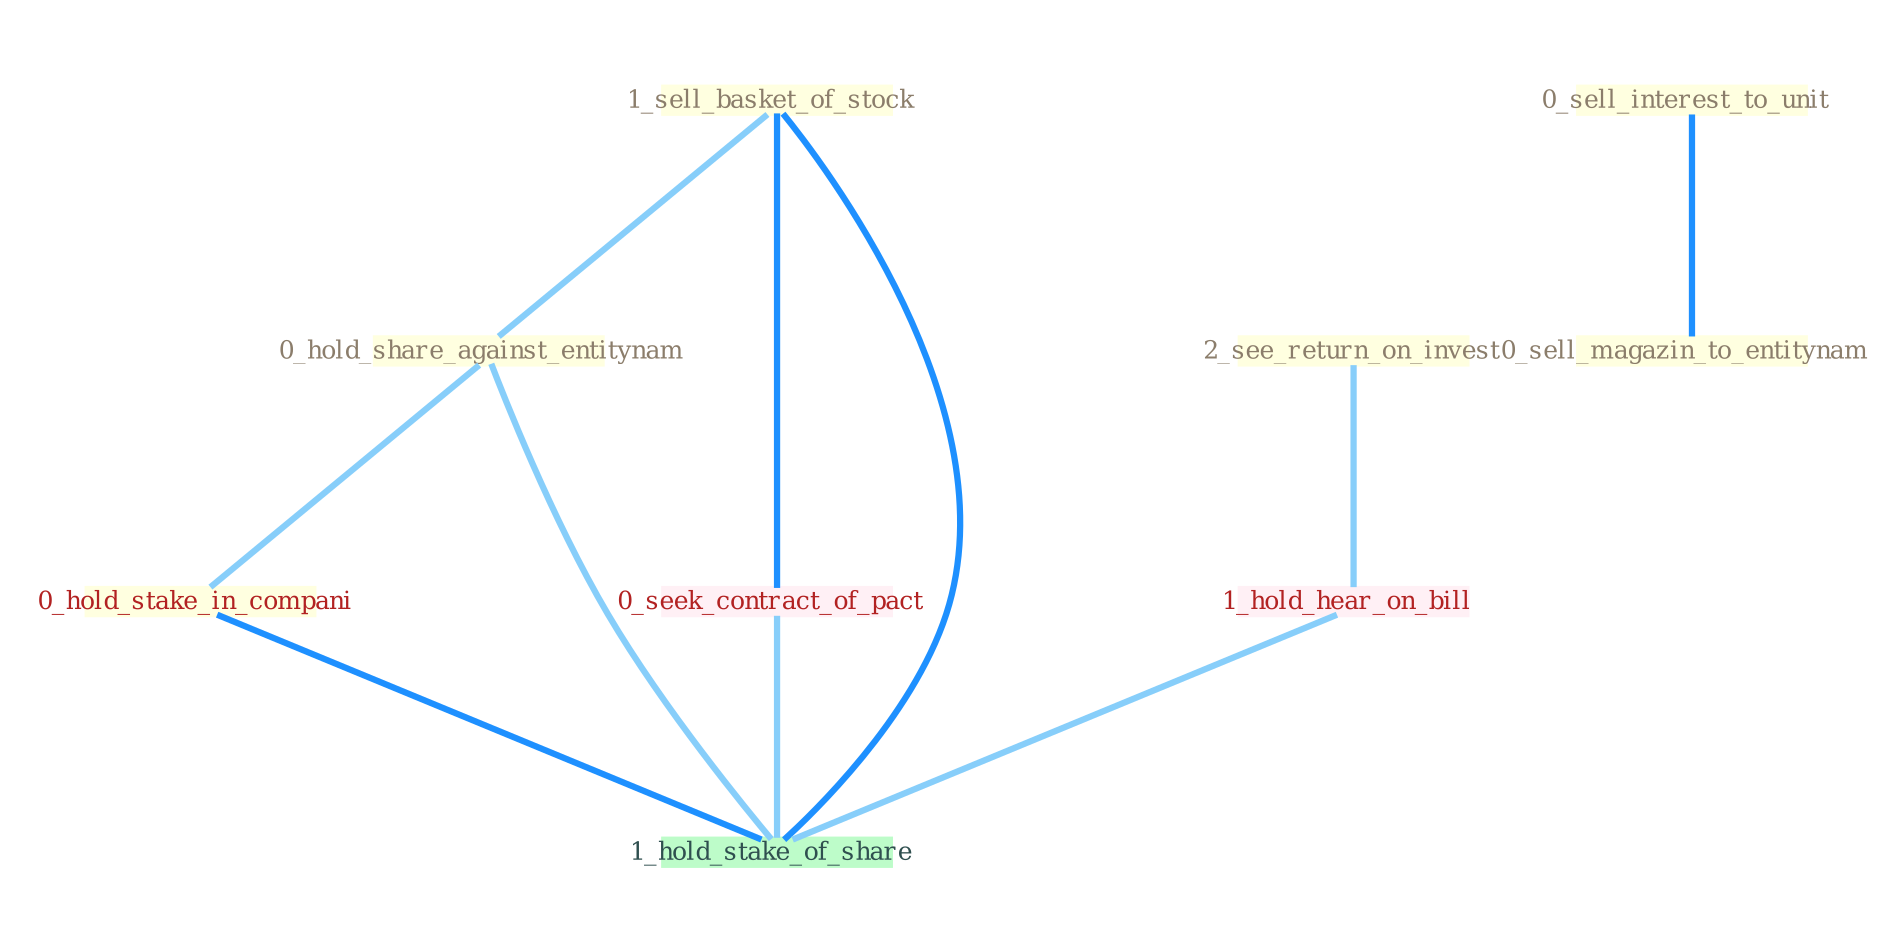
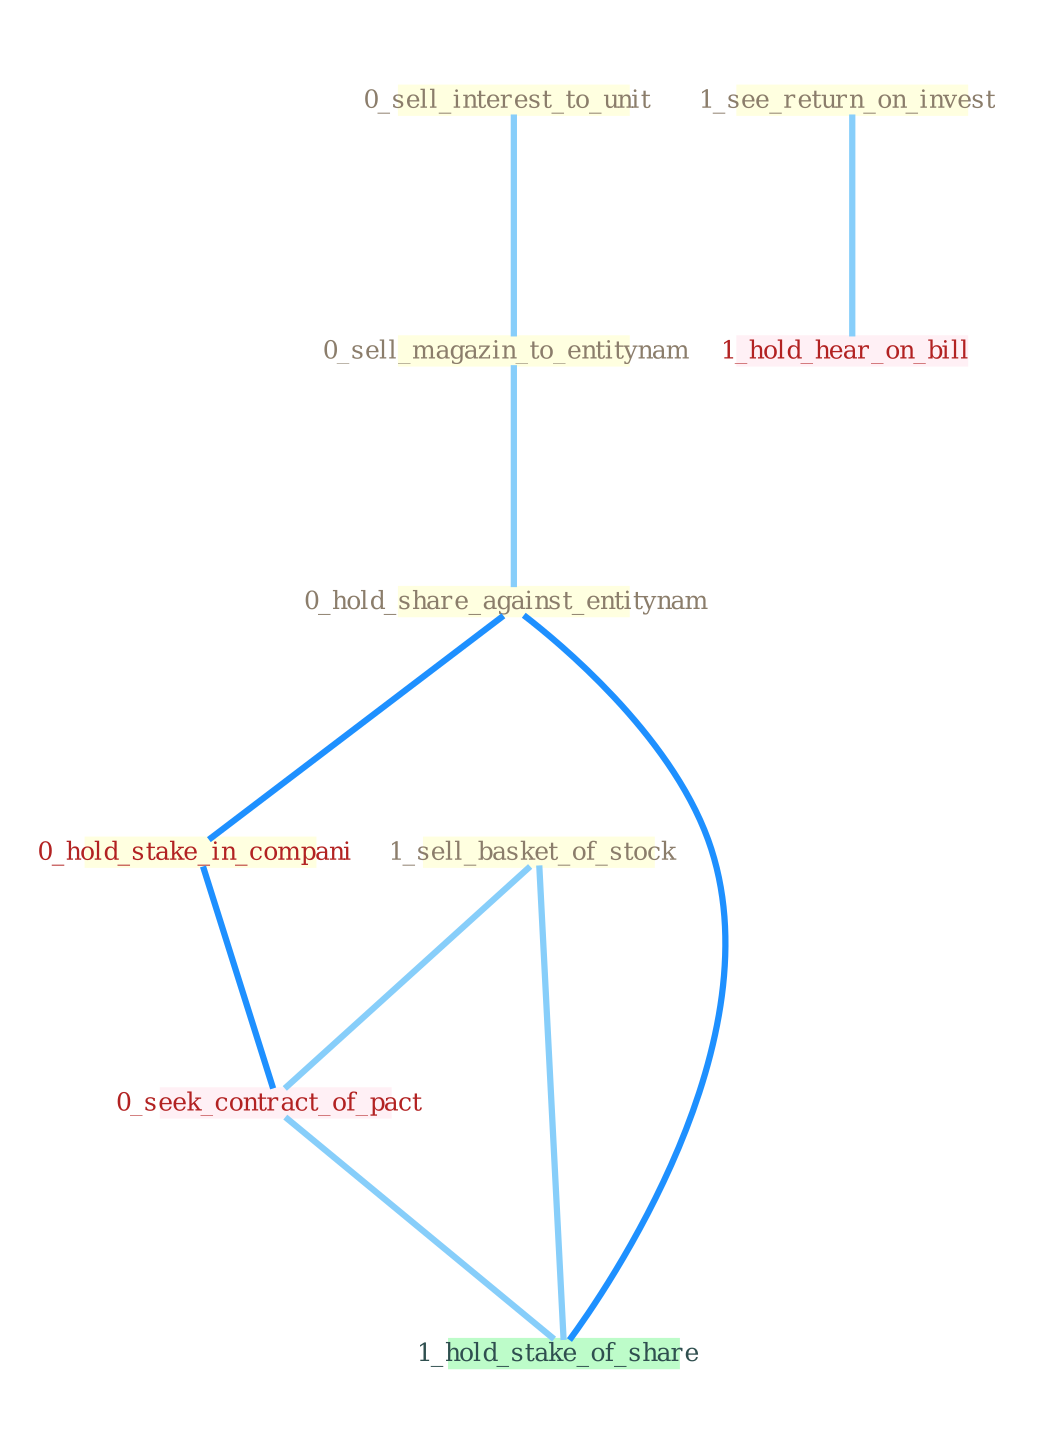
(633, 225) -> (514, 476)
(1692, 225) -> (514, 225)
(777, 351) -> (407, 977)
(1354, 351) -> (852, 100)
(345, 476) -> (356, 728)
(956, 483) -> (551, 1103)
(608, 615) -> (723, 960)
(489, 727) -> (238, 977)
(1065, 727) -> none
